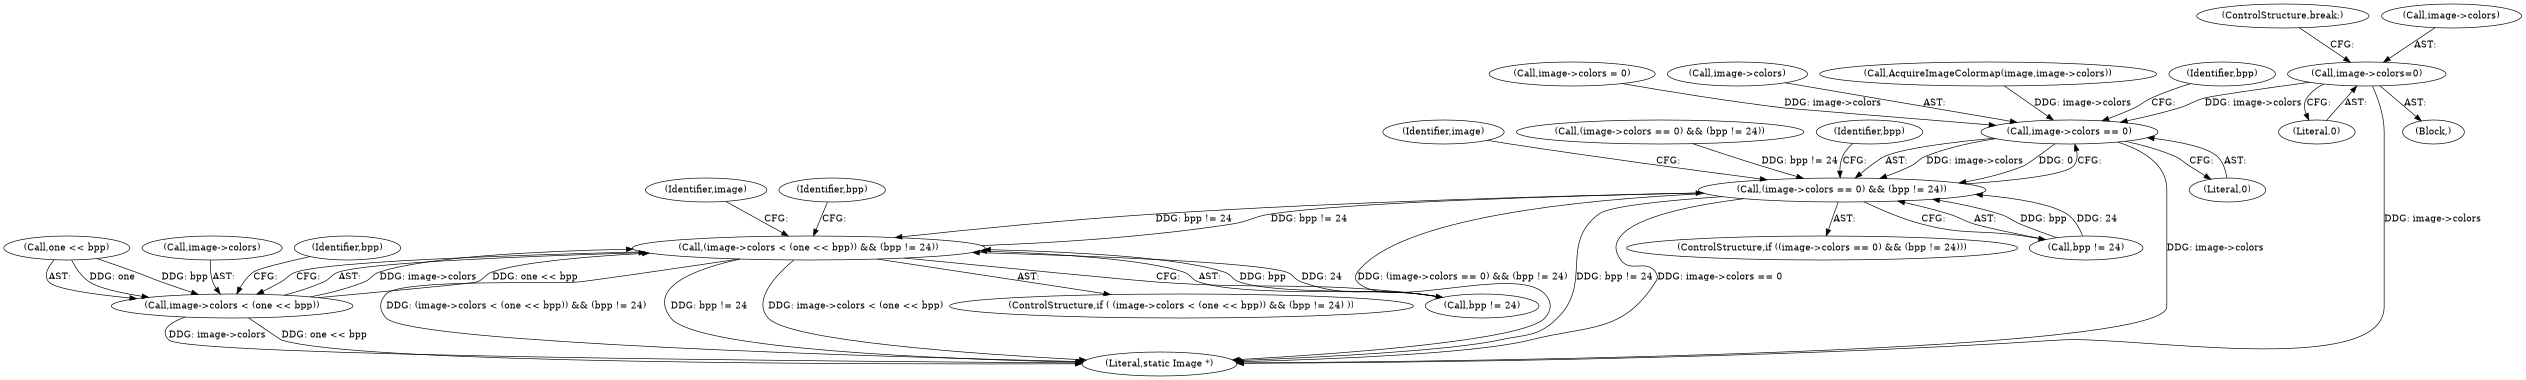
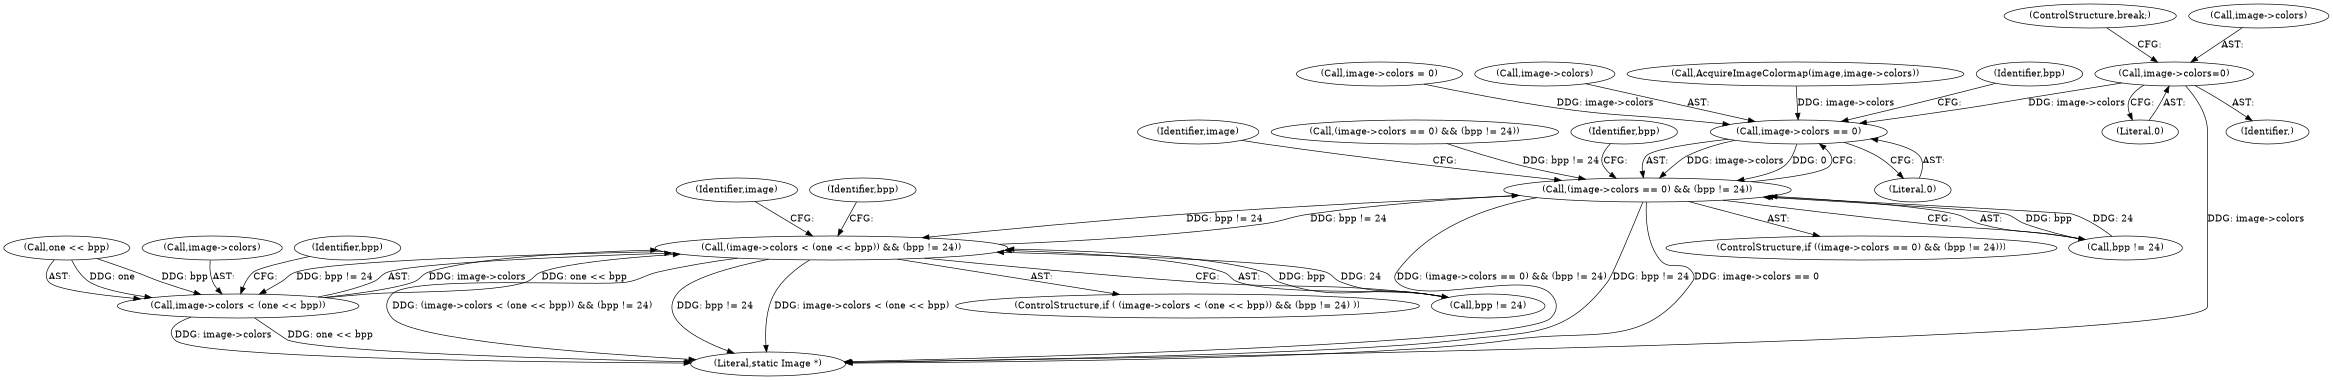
(2433, 132) -> (2267, 132)
(310, 277) -> (334, 277)
(1998, 339) -> none
